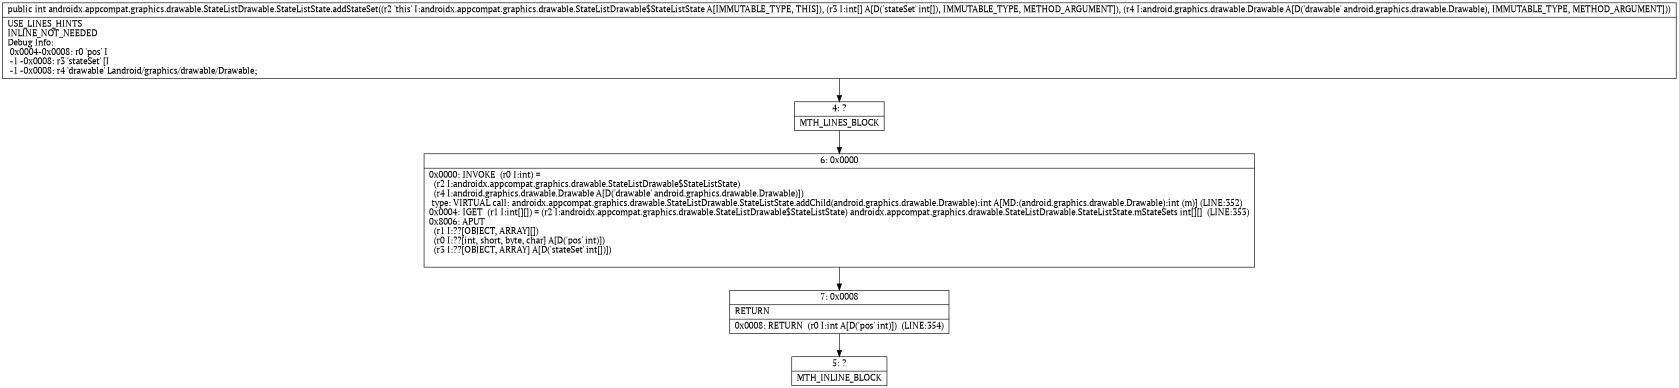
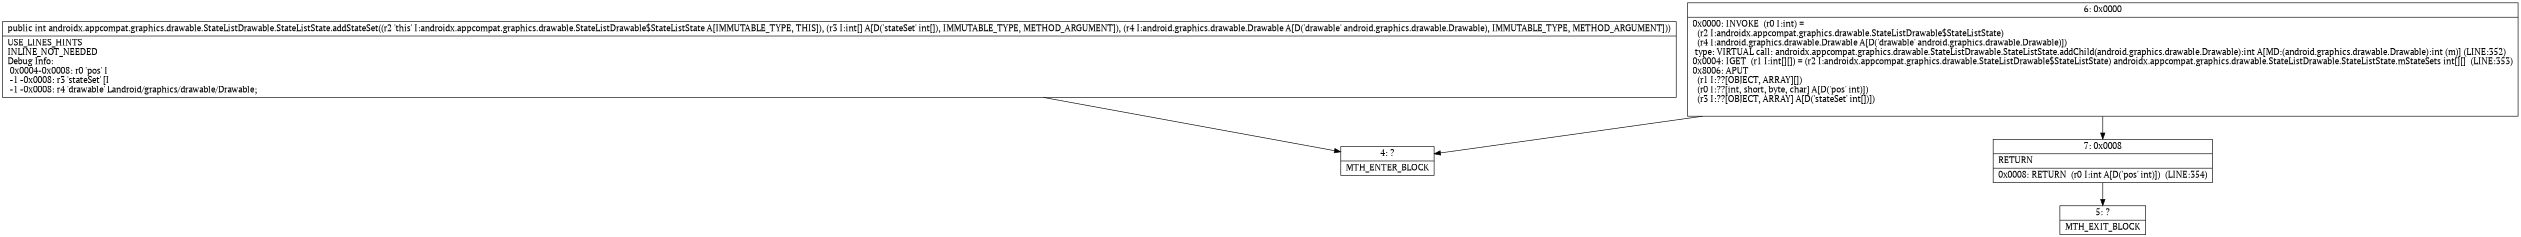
(839, 123) -> (1387, 168)
(839, 139) -> (1571, 135)
(839, 378) -> (2103, 227)
